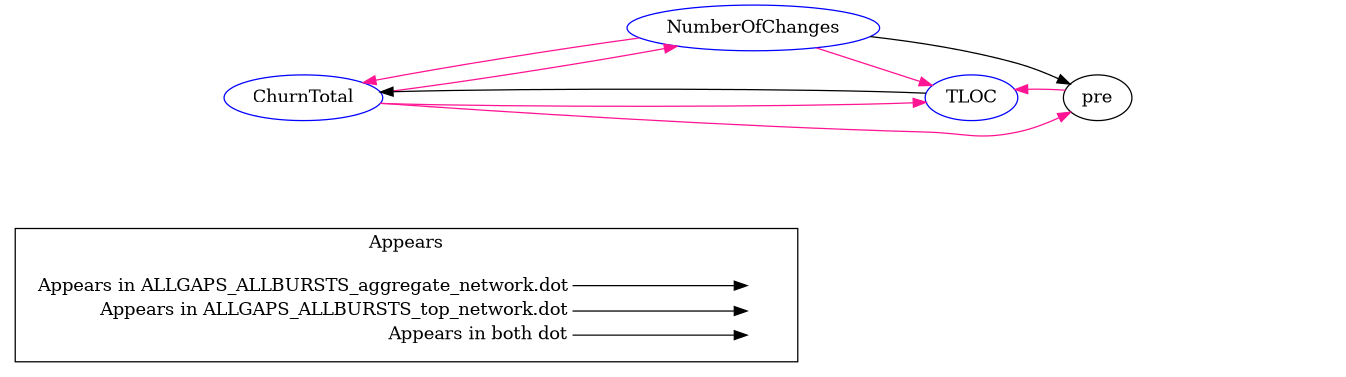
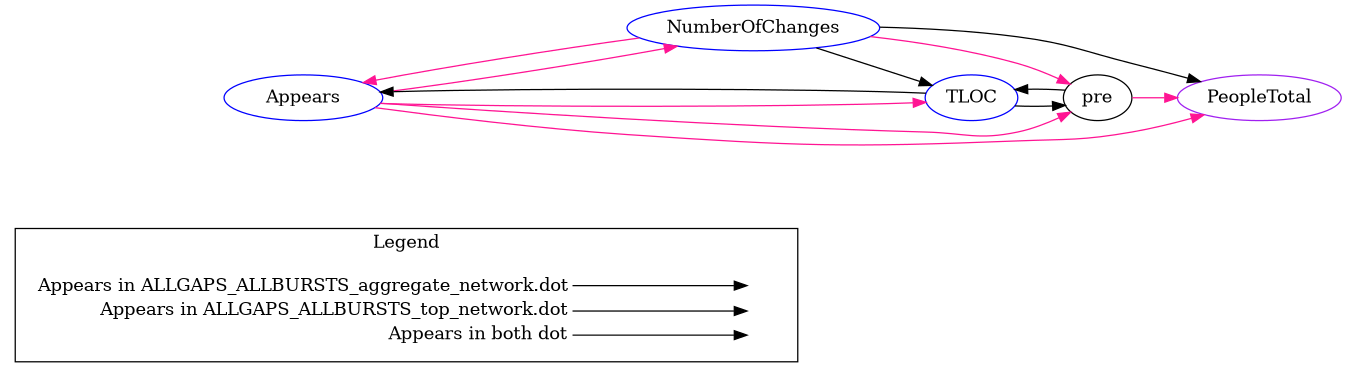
(966, 51) -> (966, 51)
(868, 65) -> (868, 65)
(1047, 89) -> (1047, 89)
(303, 98) -> (303, 98)
none -> (1259, 98)
none -> (1034, 106)
(407, 243) -> (407, 243)
